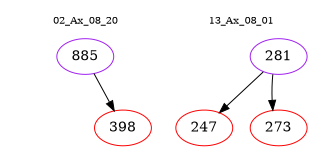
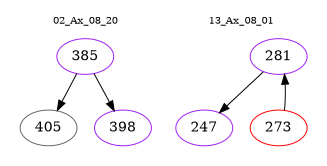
(85, 57) -> (85, 57)
(272, 87) -> (285, 97)
none -> (49, 128)
(123, 128) -> (123, 128)
(204, 128) -> (204, 128)
